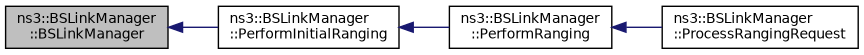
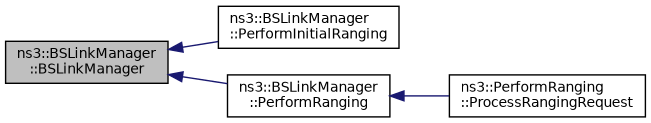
(431, 27) -> (205, 80)
(760, 27) -> (547, 96)
